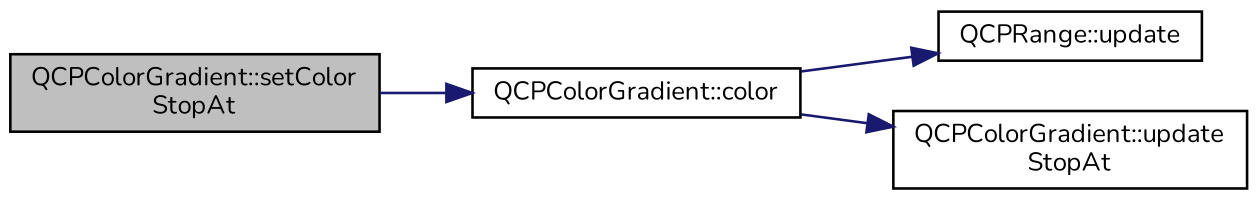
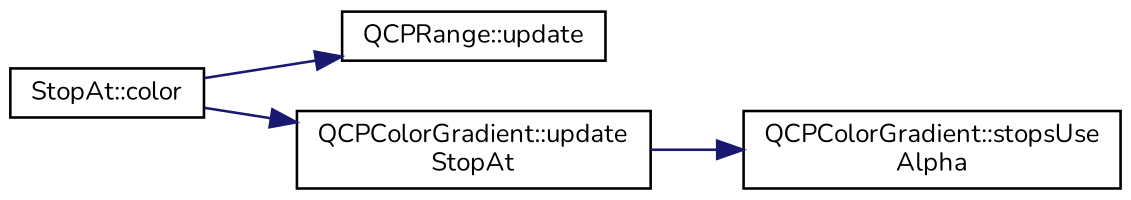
(195, 93) -> none
(636, 93) -> (107, 93)
none -> (932, 150)
